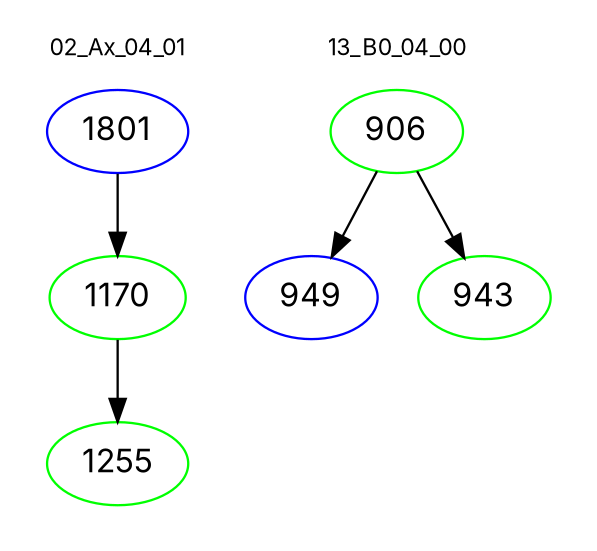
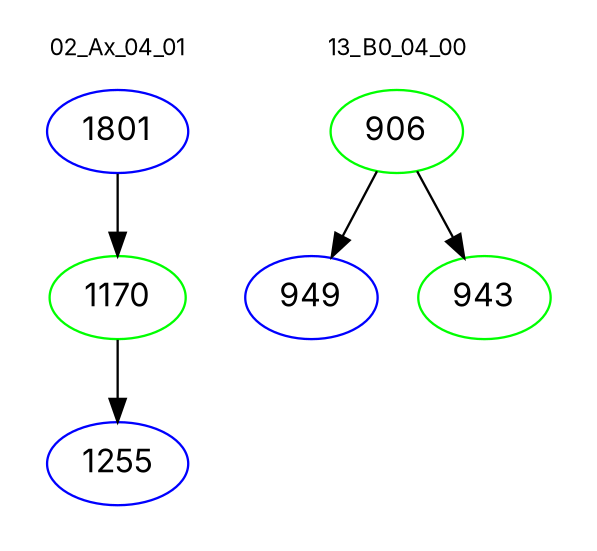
(118, 464) -> (118, 464)
